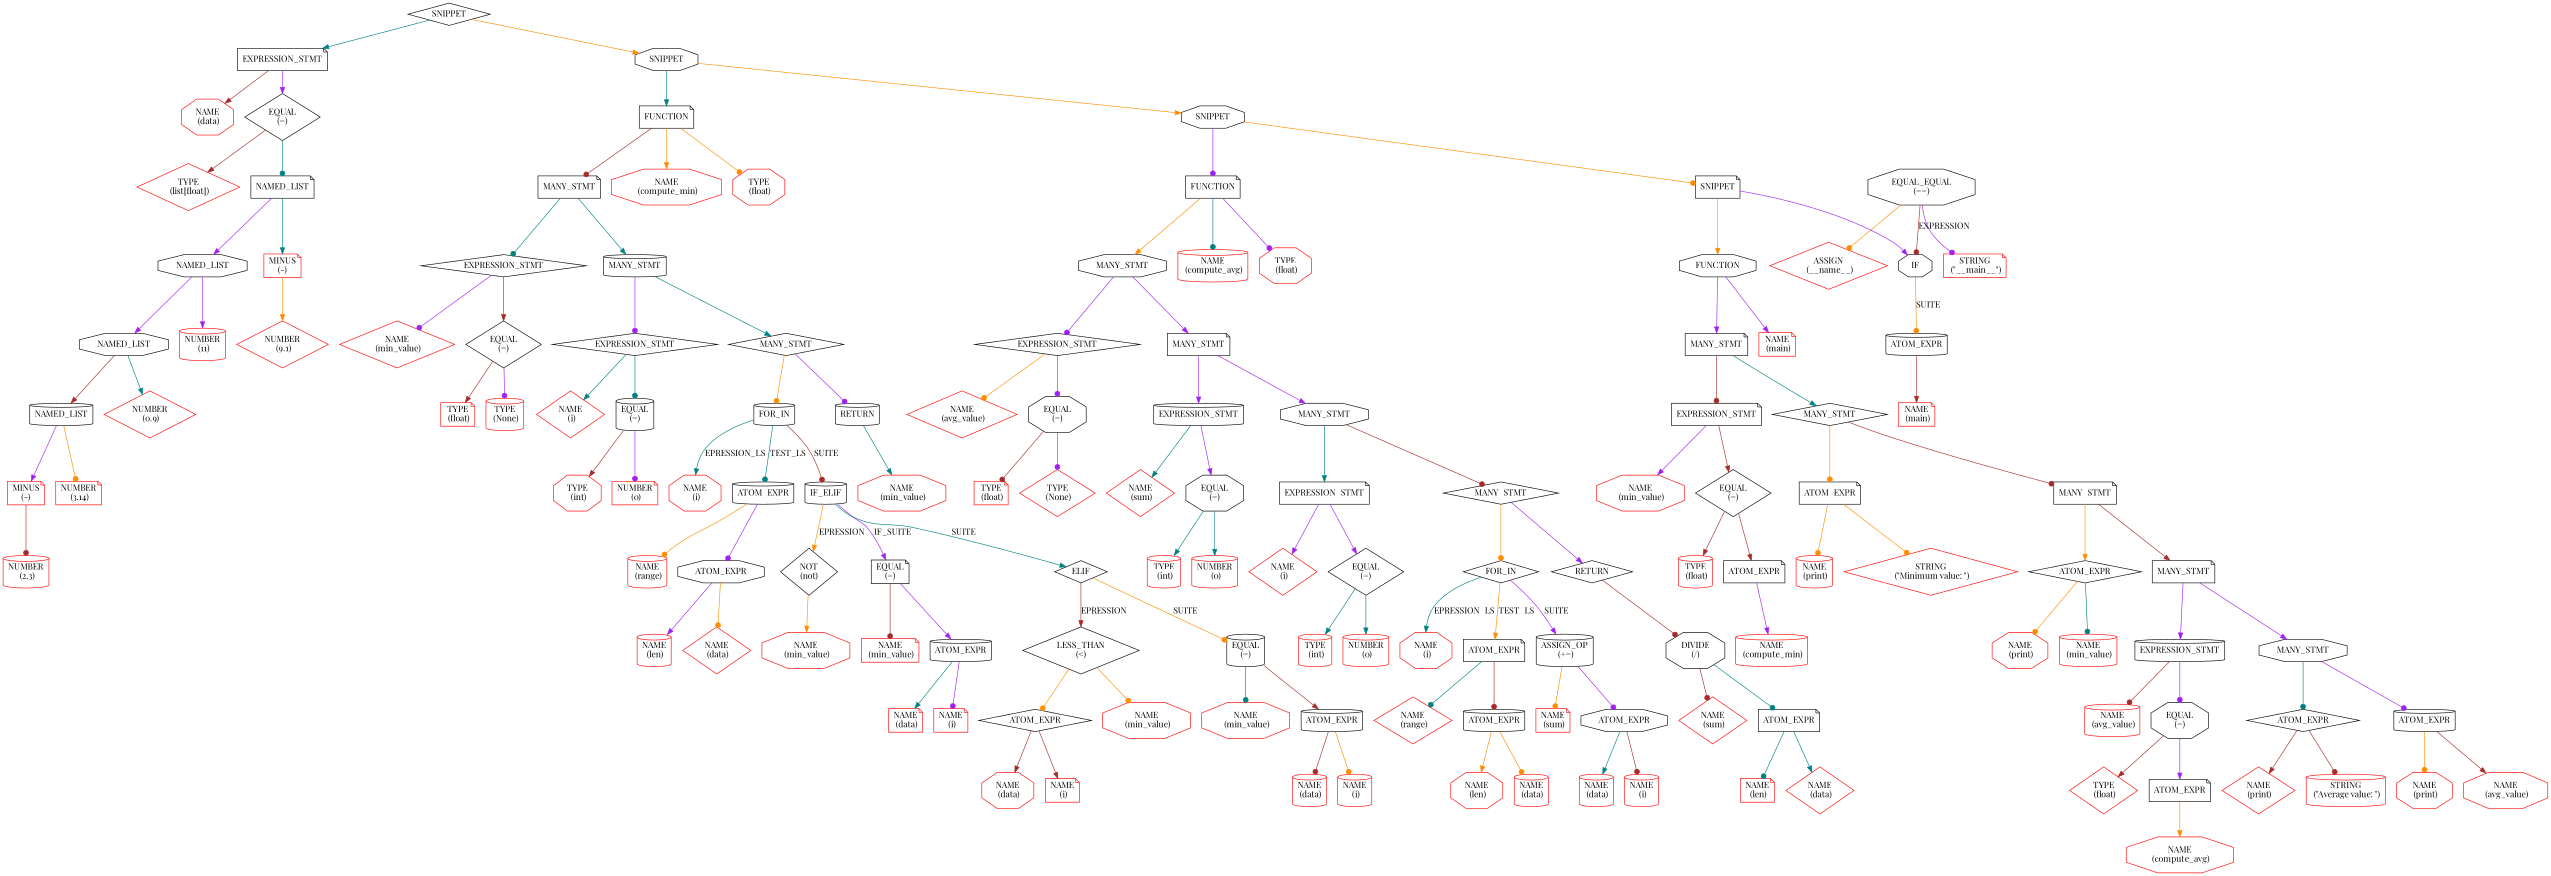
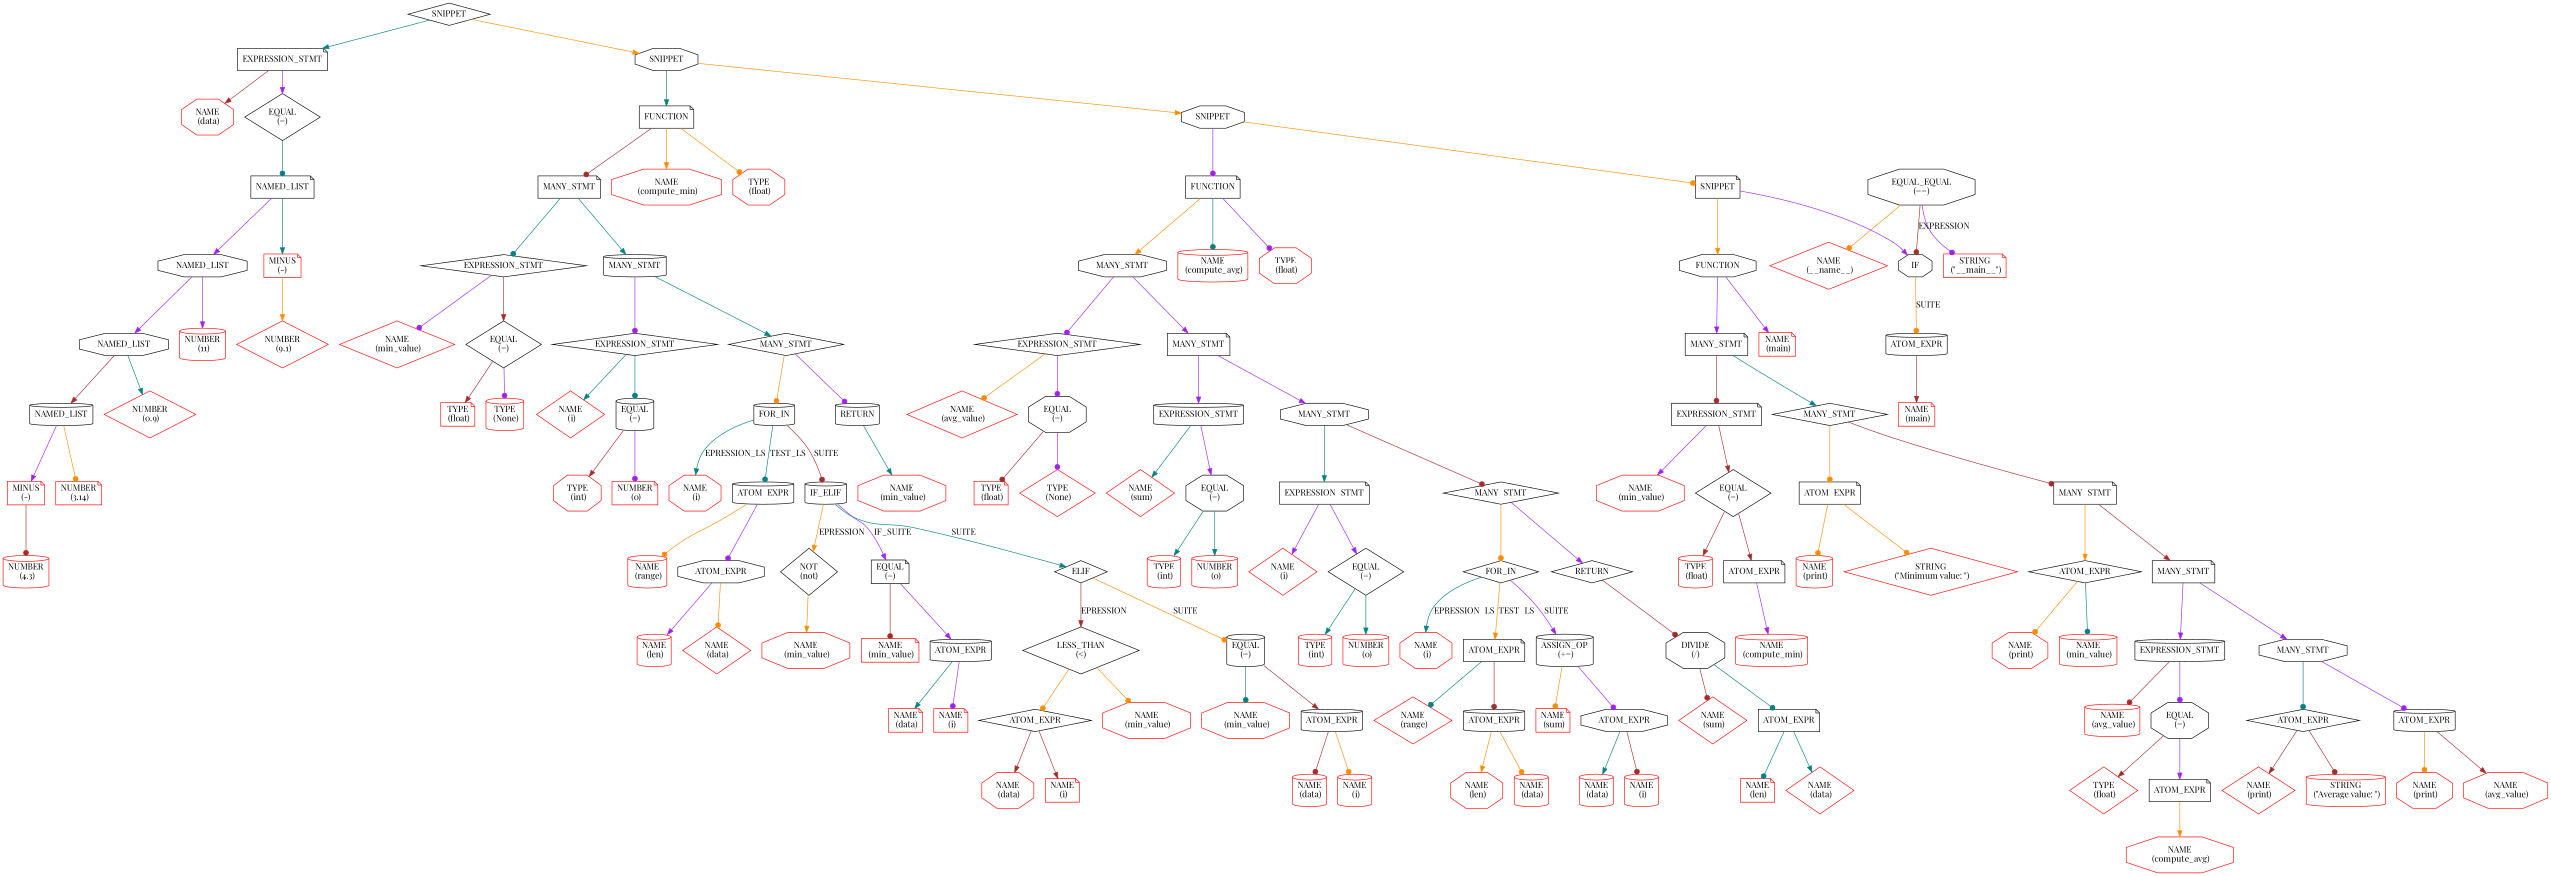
(188, 187) -> none
(1829, 266) -> (1829, 266)
(26, 572) -> (26, 572)
